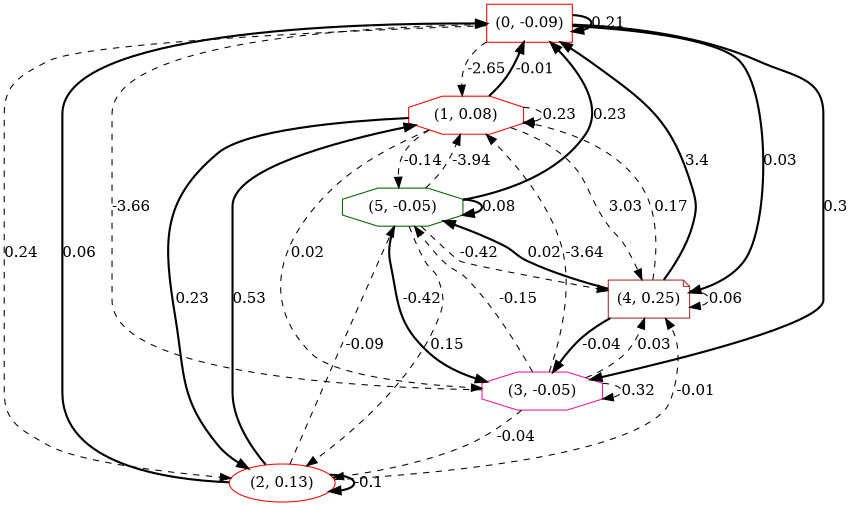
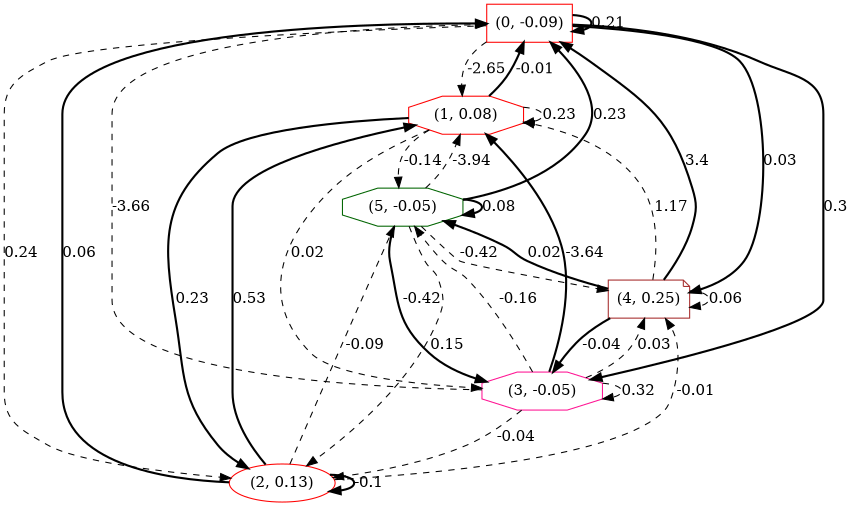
(587, 186) -> none
(671, 207) -> (671, 207)
(562, 247) -> (562, 247)
(518, 299) -> (518, 299)
